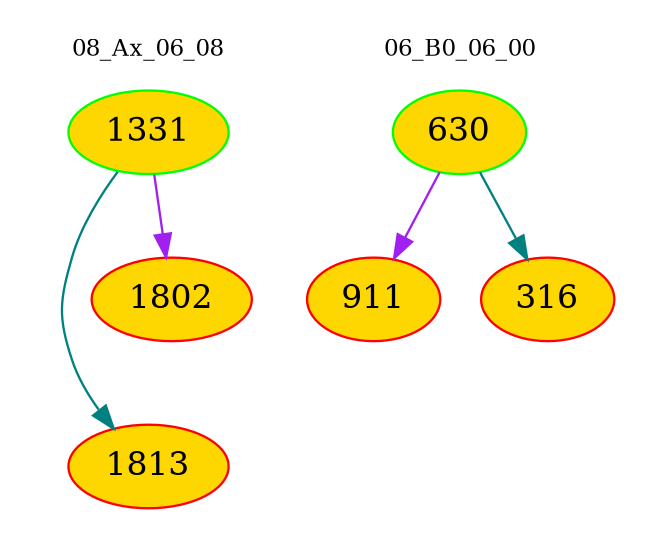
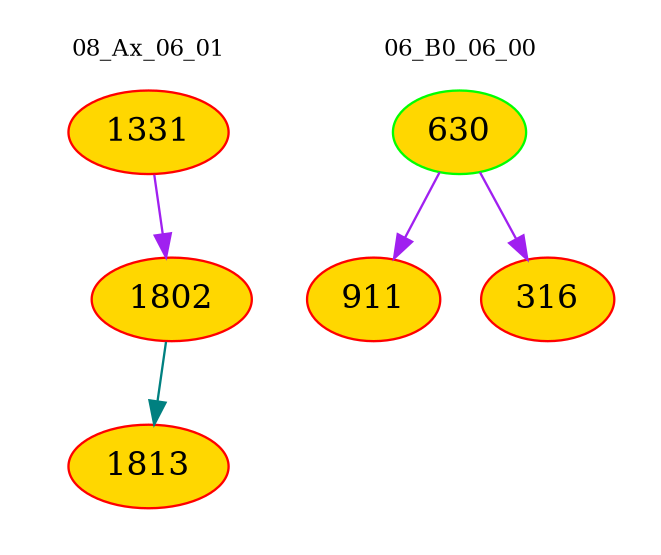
(149, 50) -> (149, 50)
(149, 132) -> (149, 132)
(498, 205) -> (498, 205)
(64, 288) -> (162, 372)
